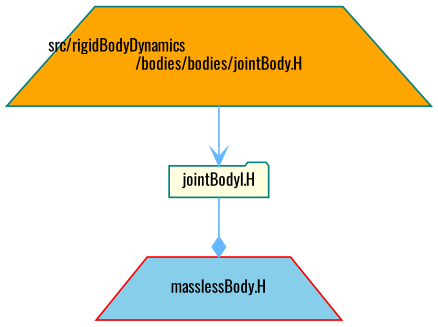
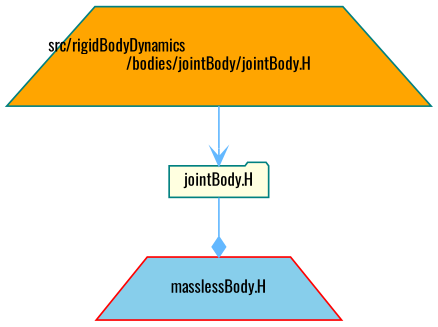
(219, 56) -> (219, 56)
(219, 182) -> (219, 182)
